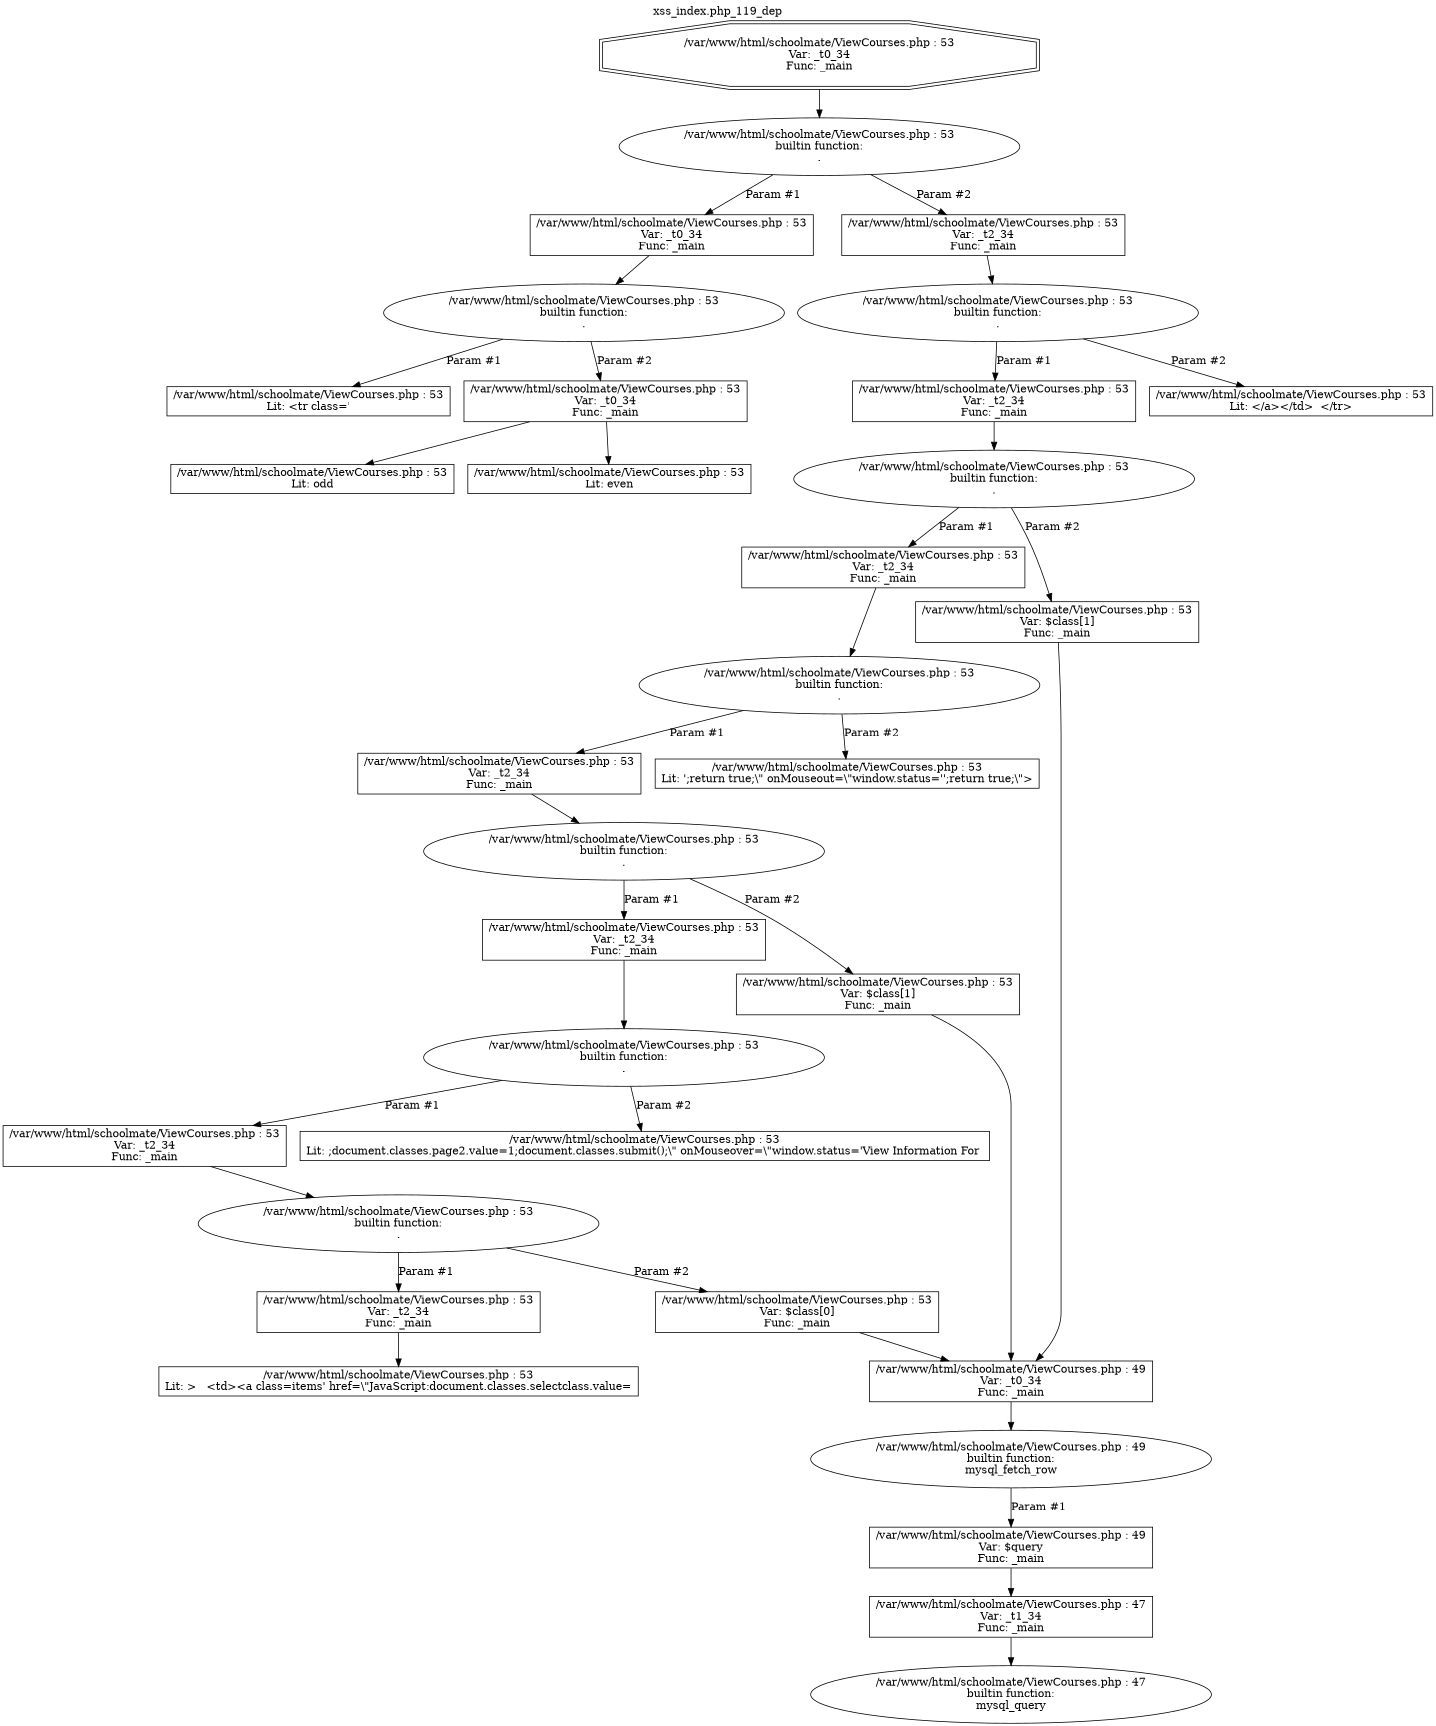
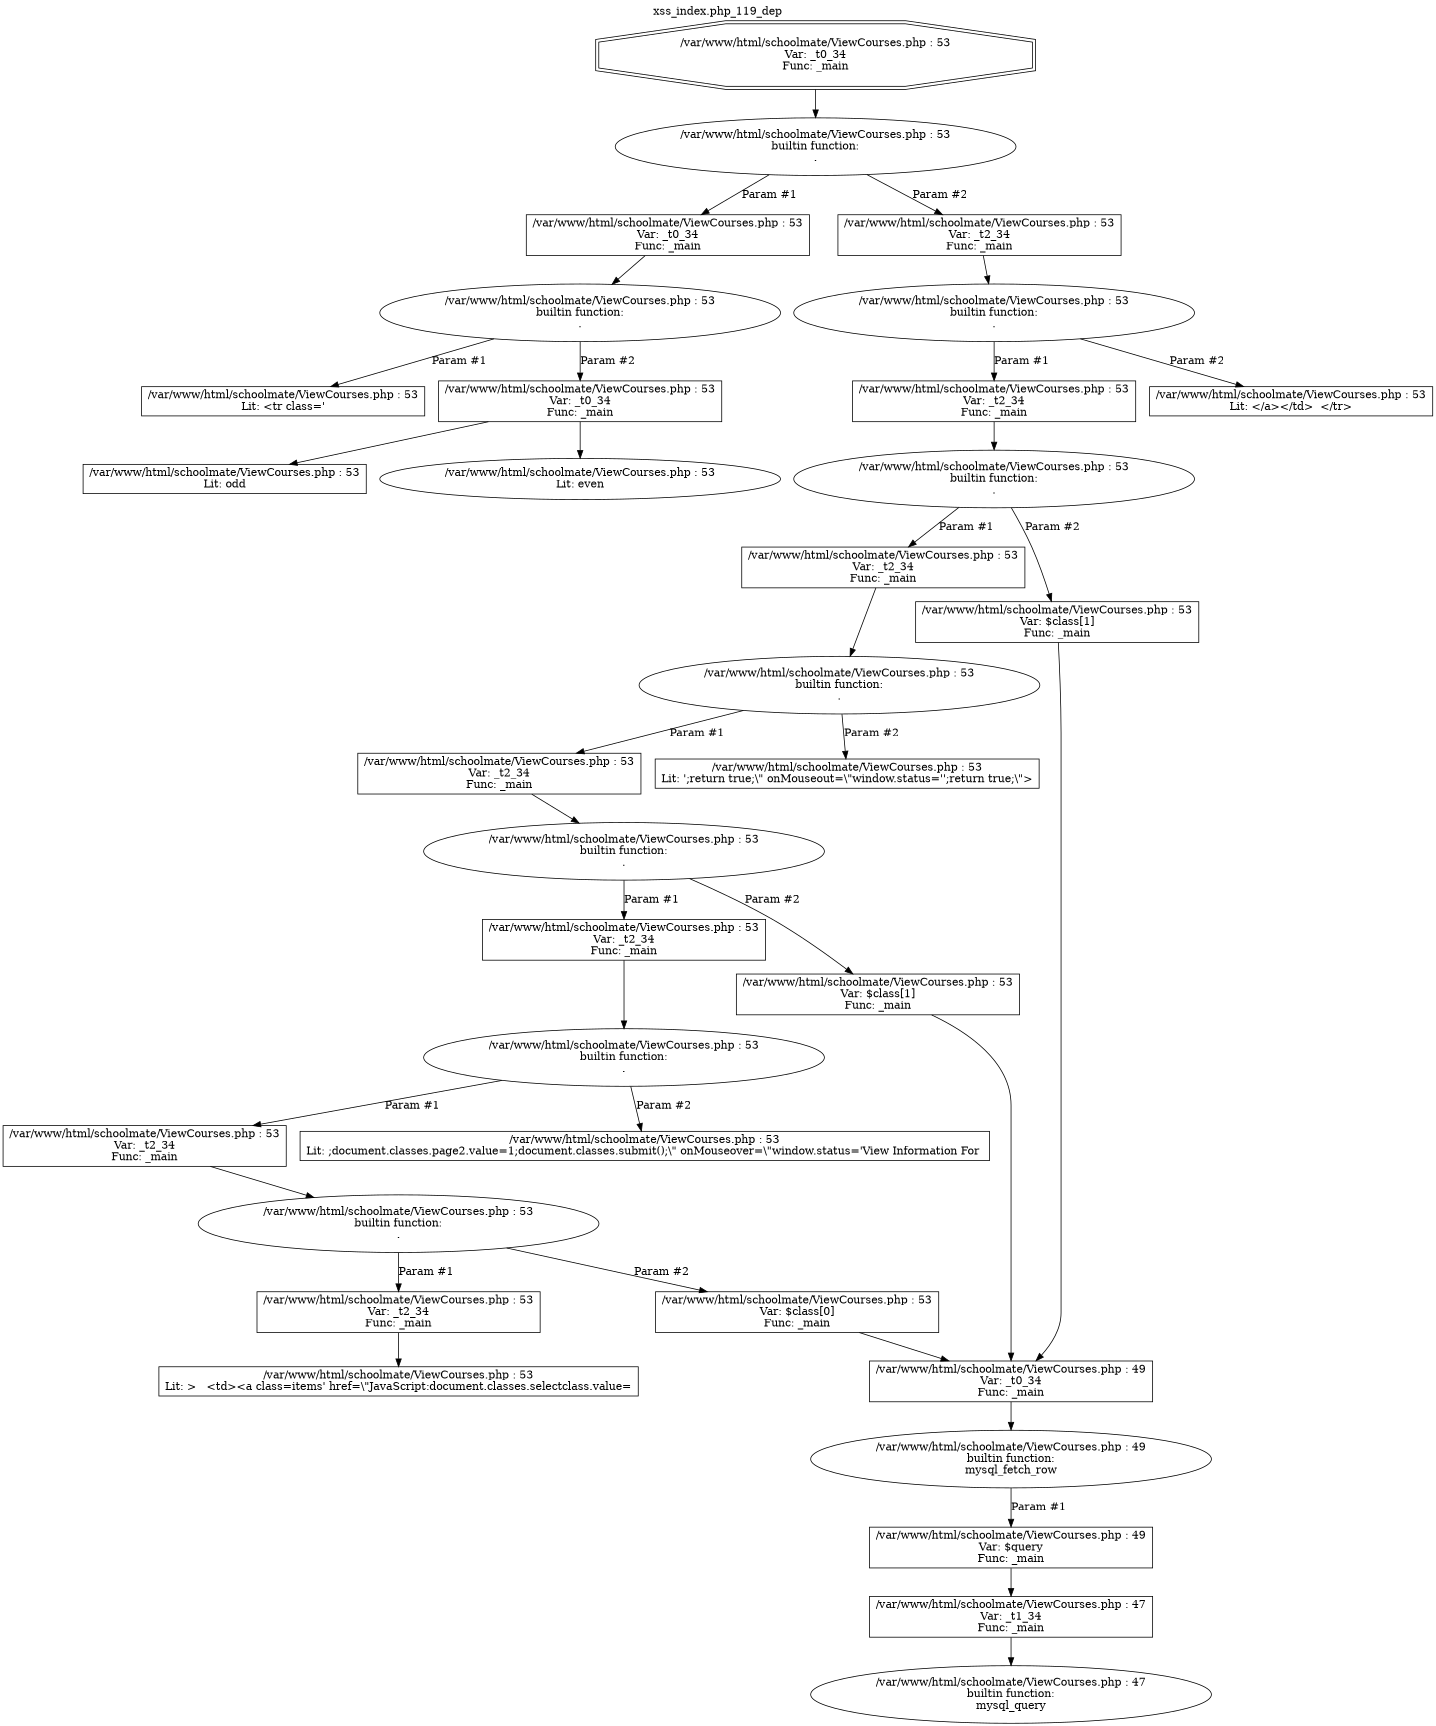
(609, 479) -> (580, 479)
